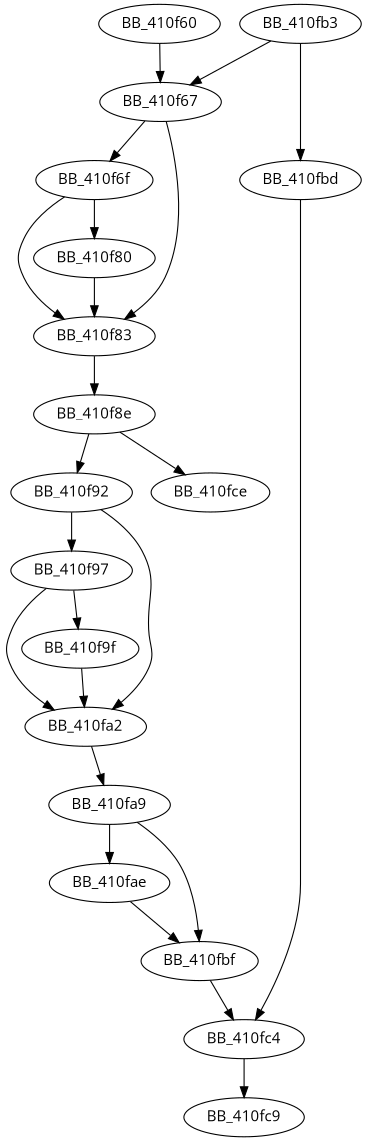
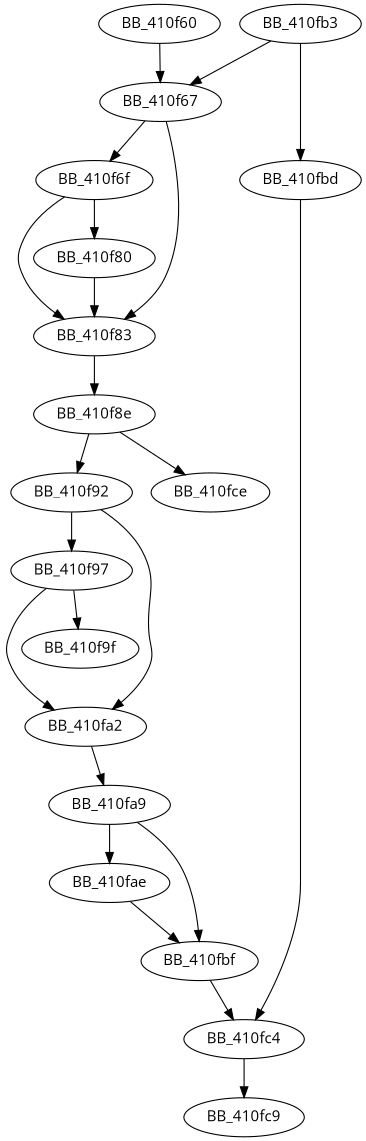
(83, 682) -> none
